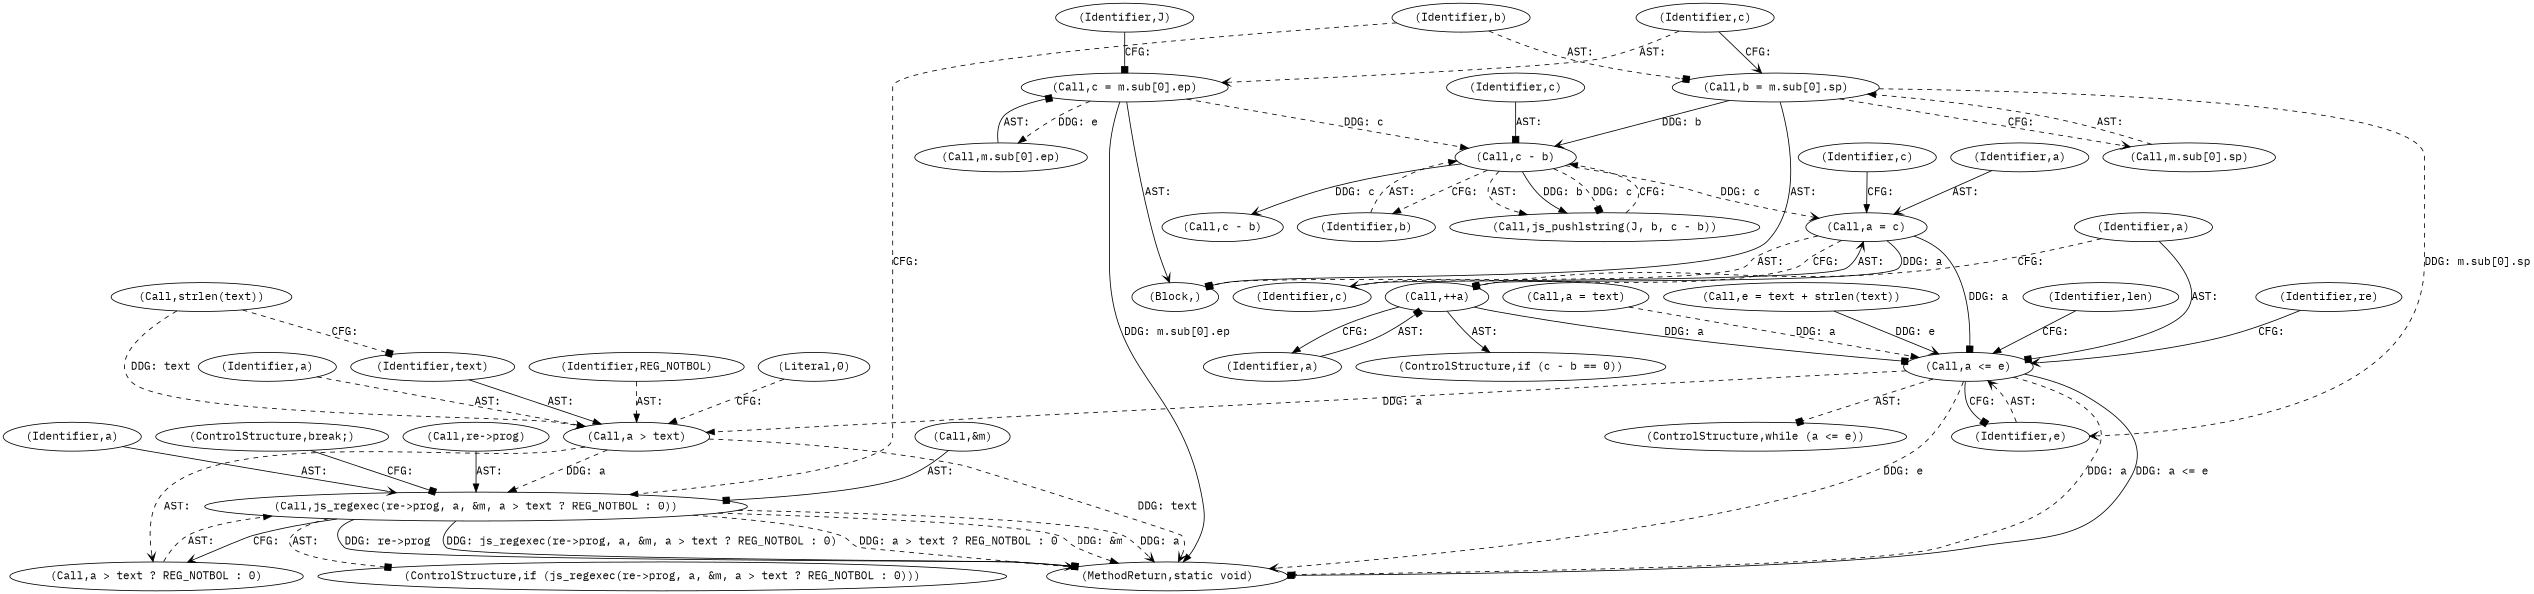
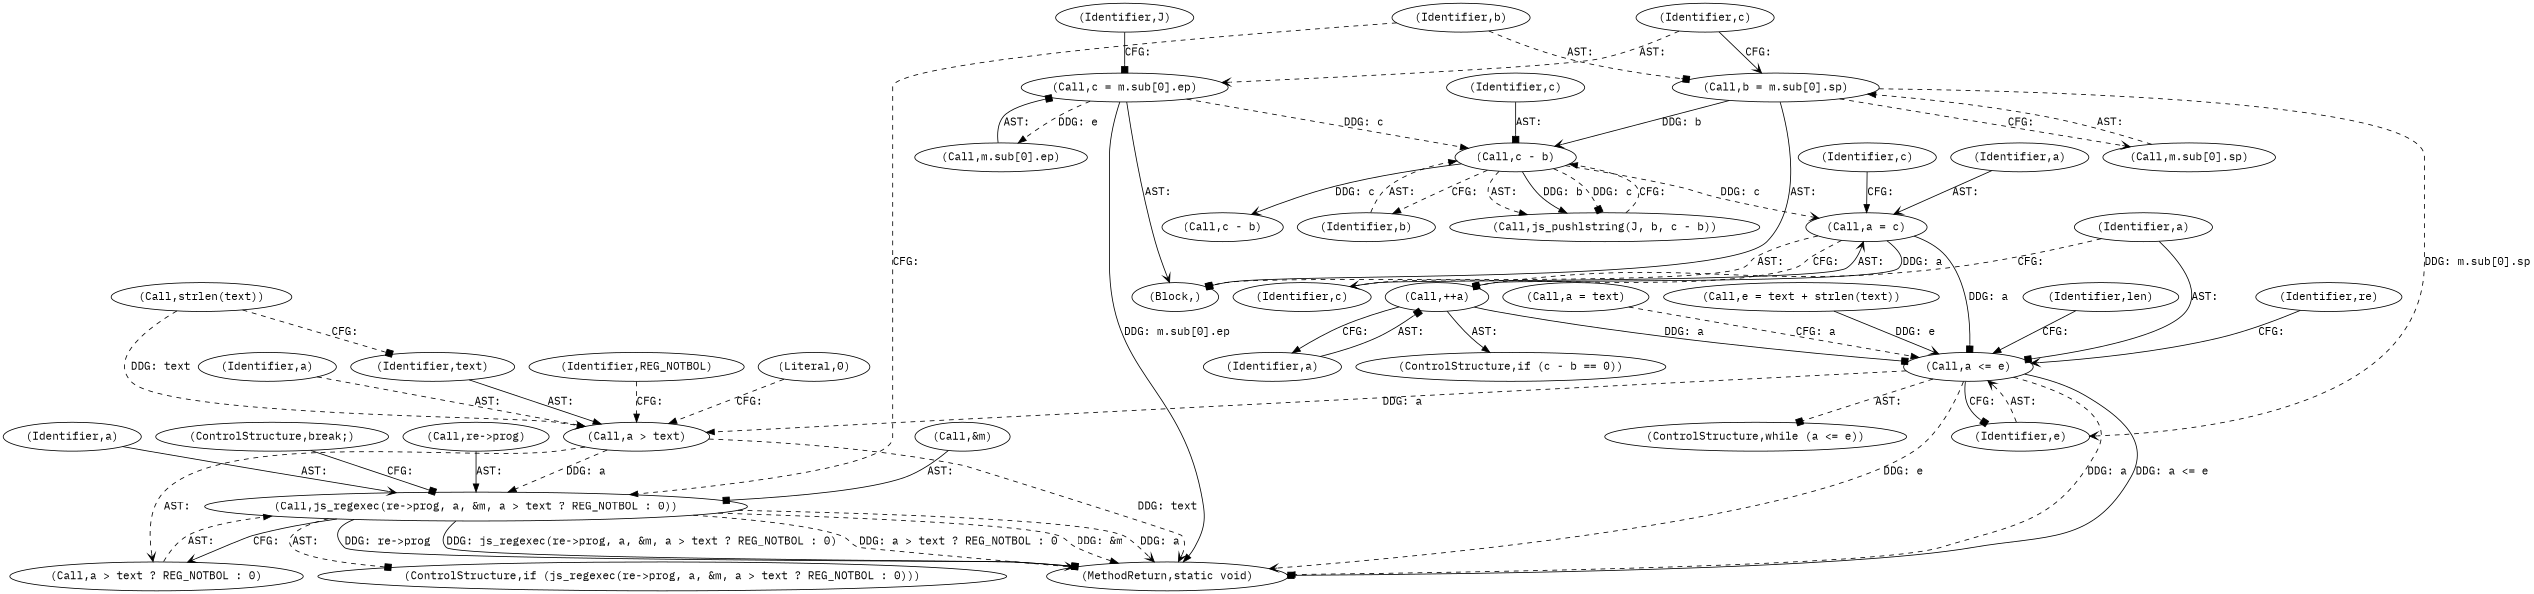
(1816, 332) -> (1816, 332)
(653, 402) -> (653, 402)
